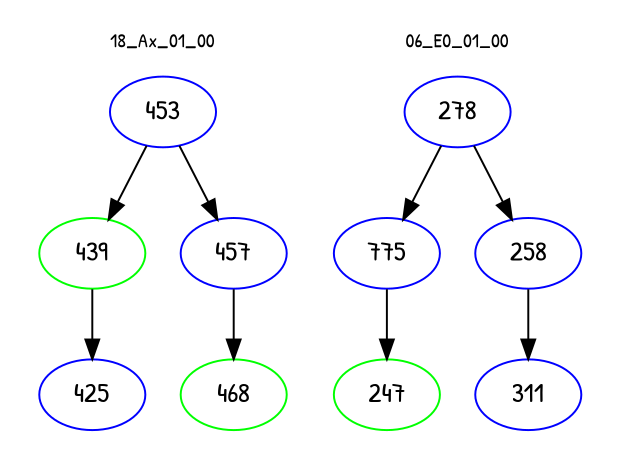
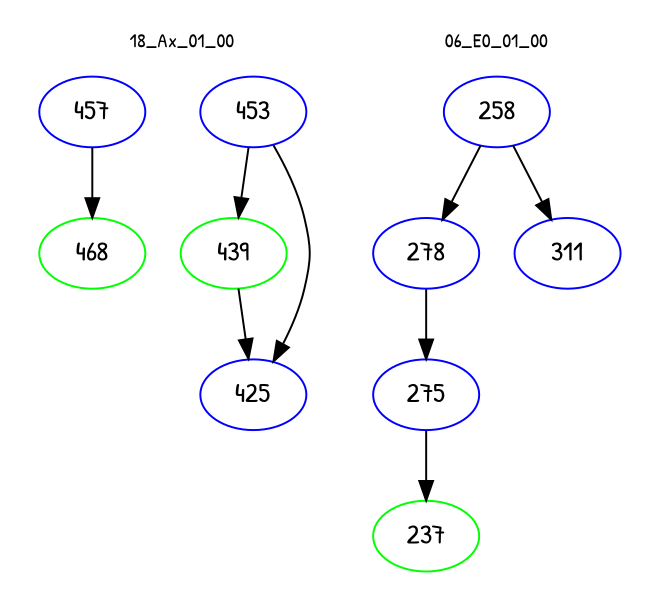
(194, 174) -> (309, 243)
(488, 174) -> (466, 174)
(387, 253) -> (426, 395)
(387, 395) -> (426, 536)
